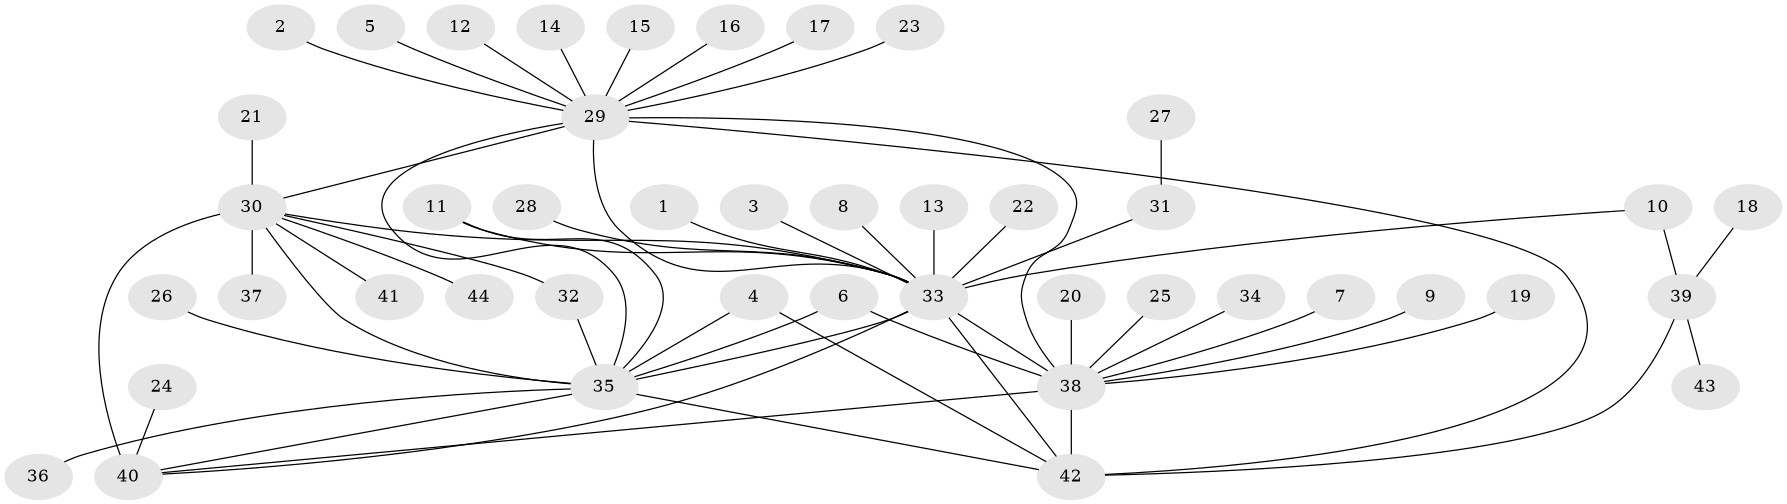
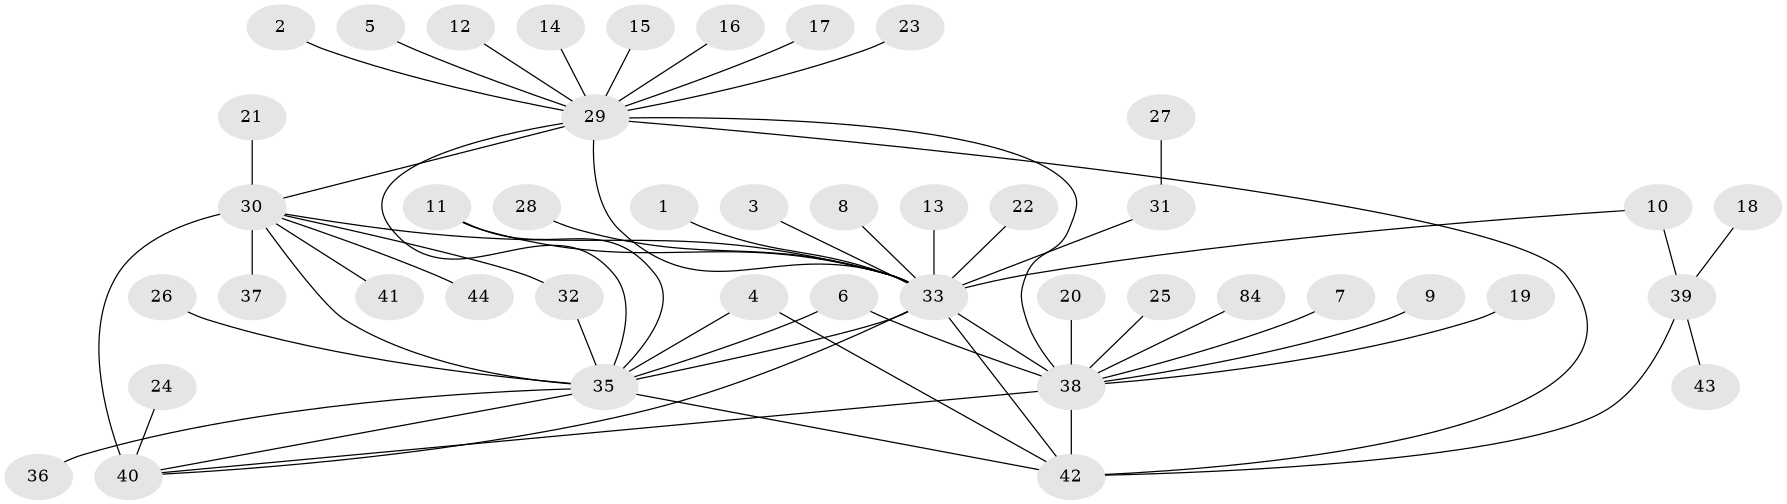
(1251, 297) -> (1251, 297)
